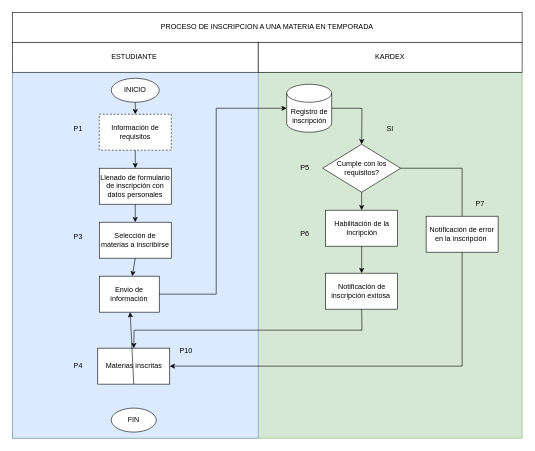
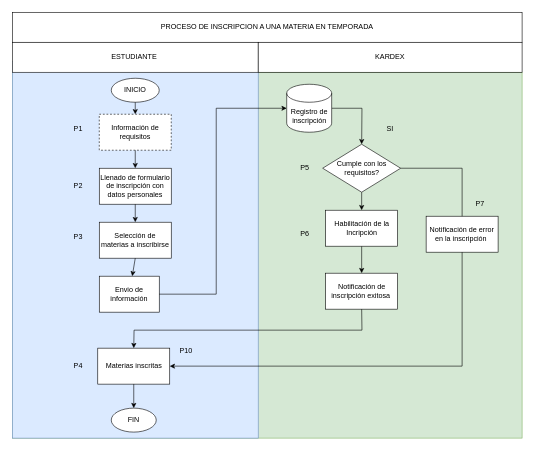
none -> (78, 186)
(134, 379) -> (134, 402)
